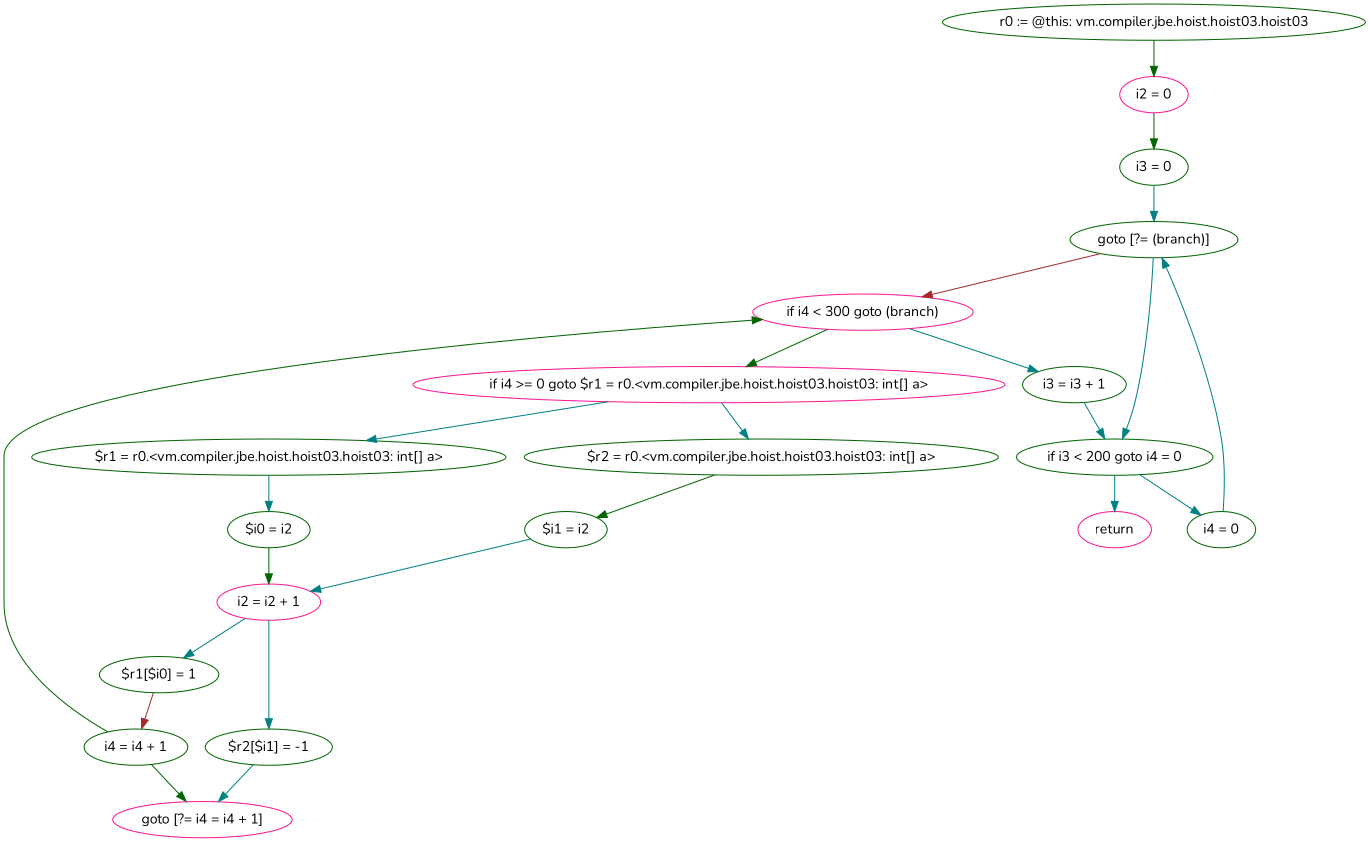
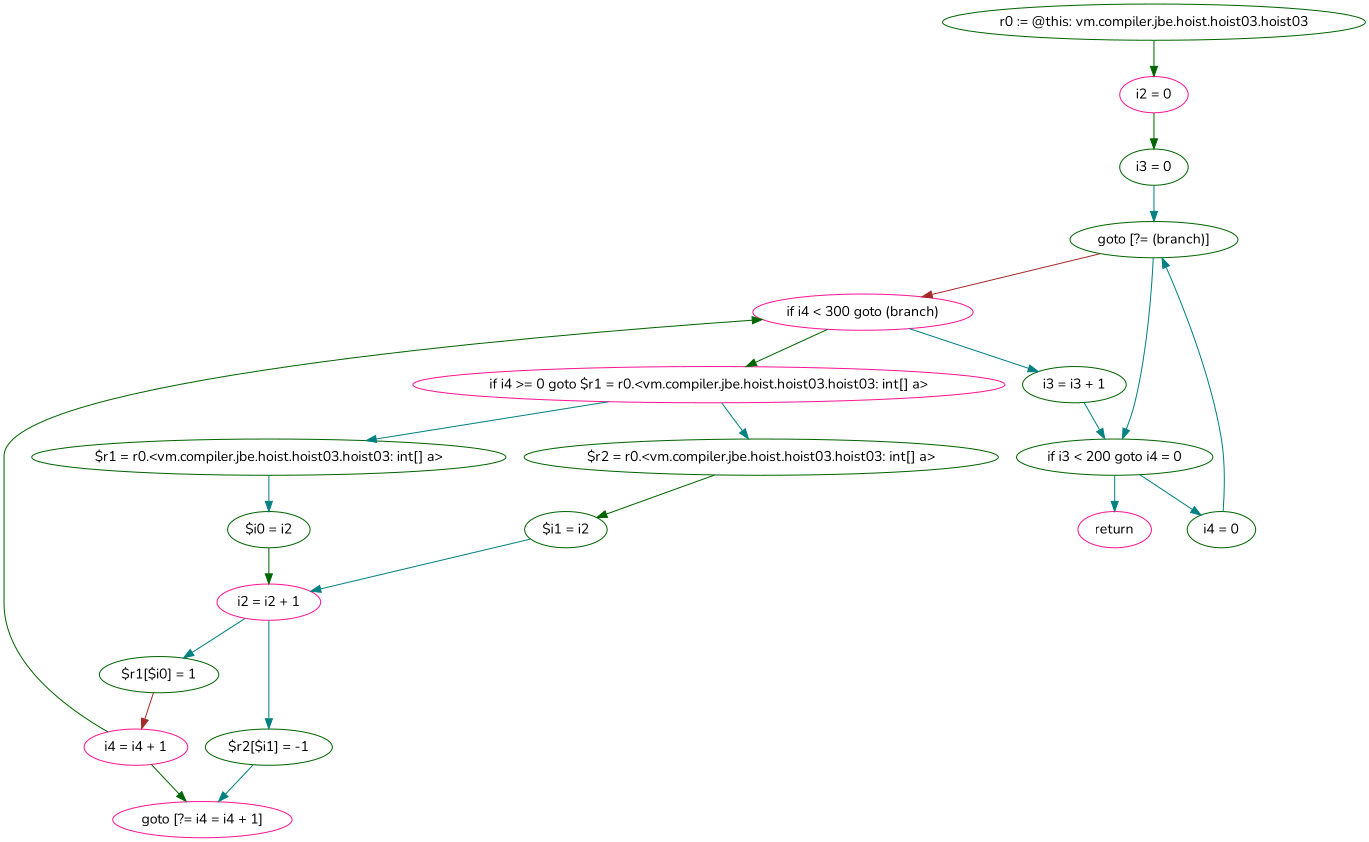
(136, 747) -> (136, 747)
